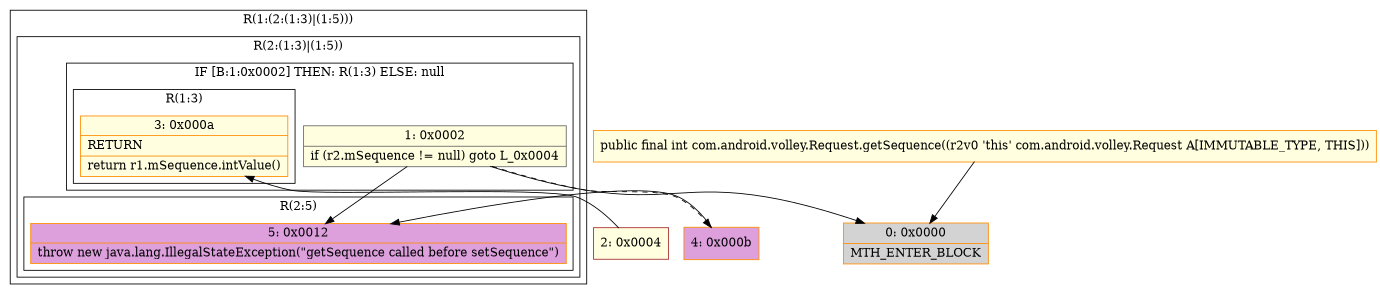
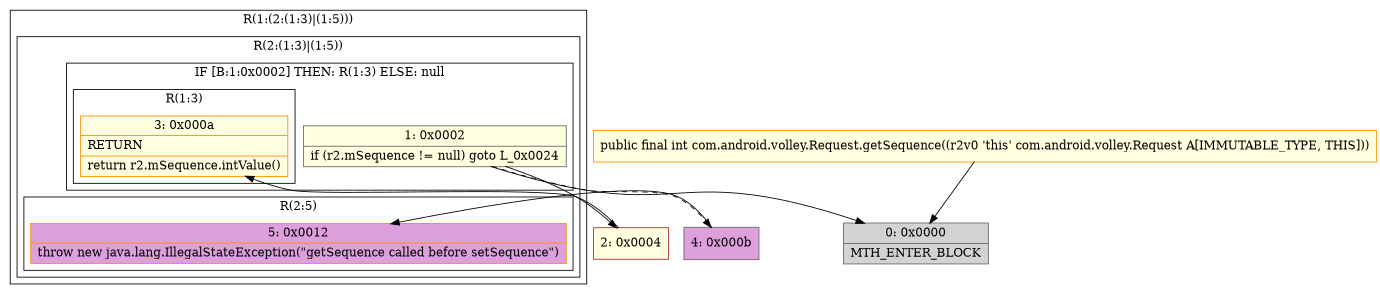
(435, 156) -> (435, 156)
(184, 166) -> (184, 166)
(381, 185) -> (561, 189)
(721, 243) -> (721, 243)
(916, 243) -> (916, 243)
